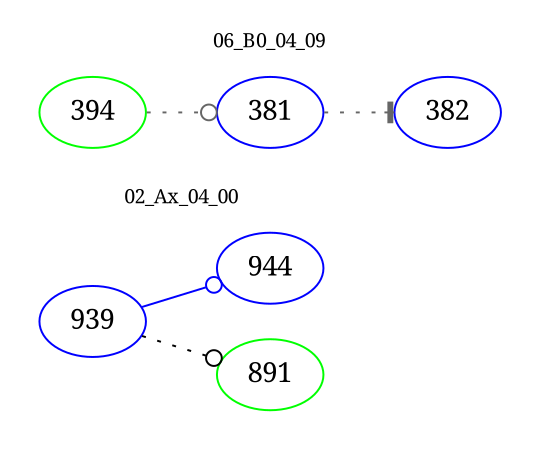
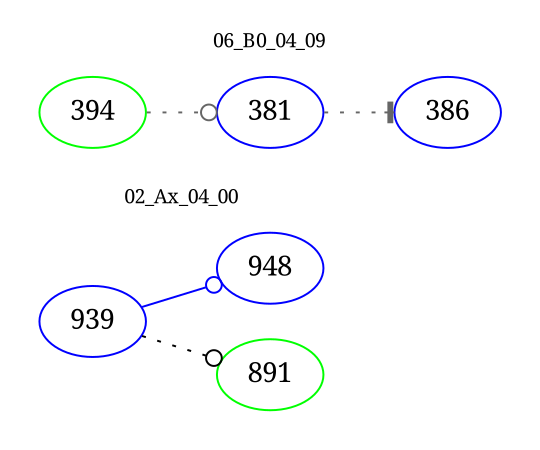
(448, 112) -> (448, 112)
(270, 268) -> (270, 268)
